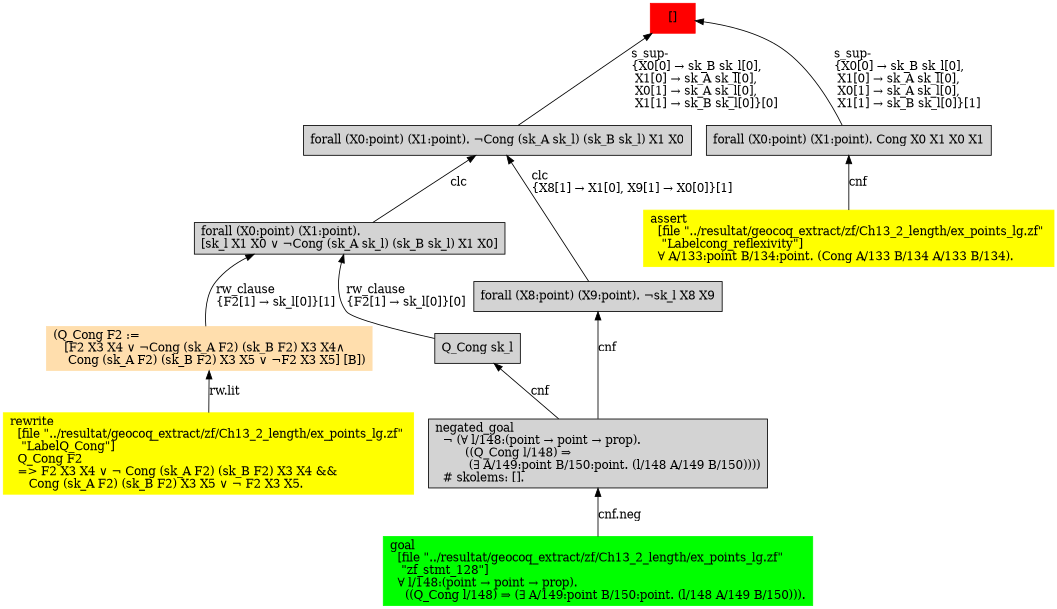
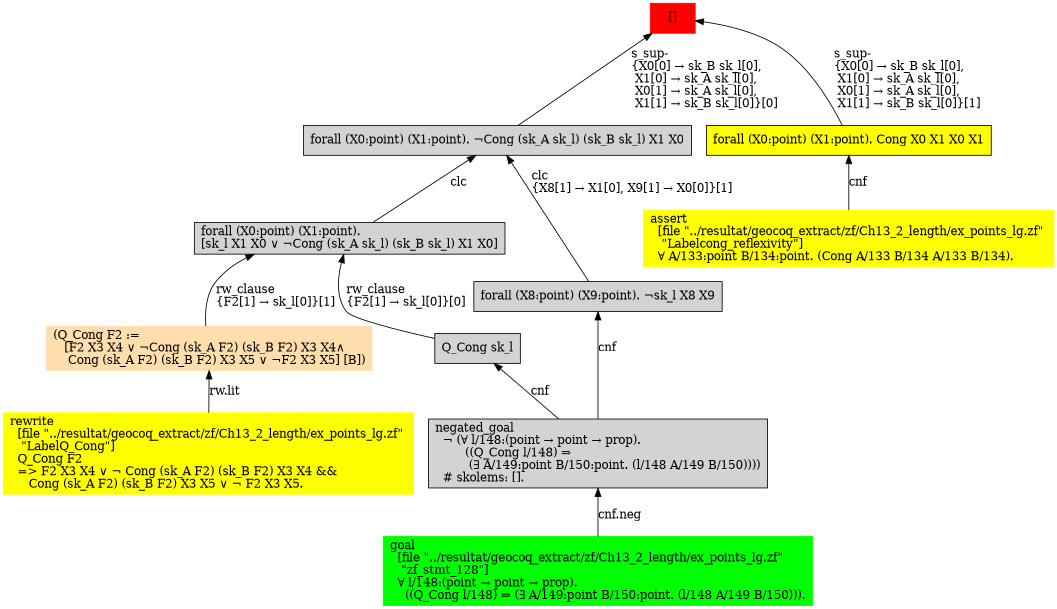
(849, 140) -> (849, 140)
